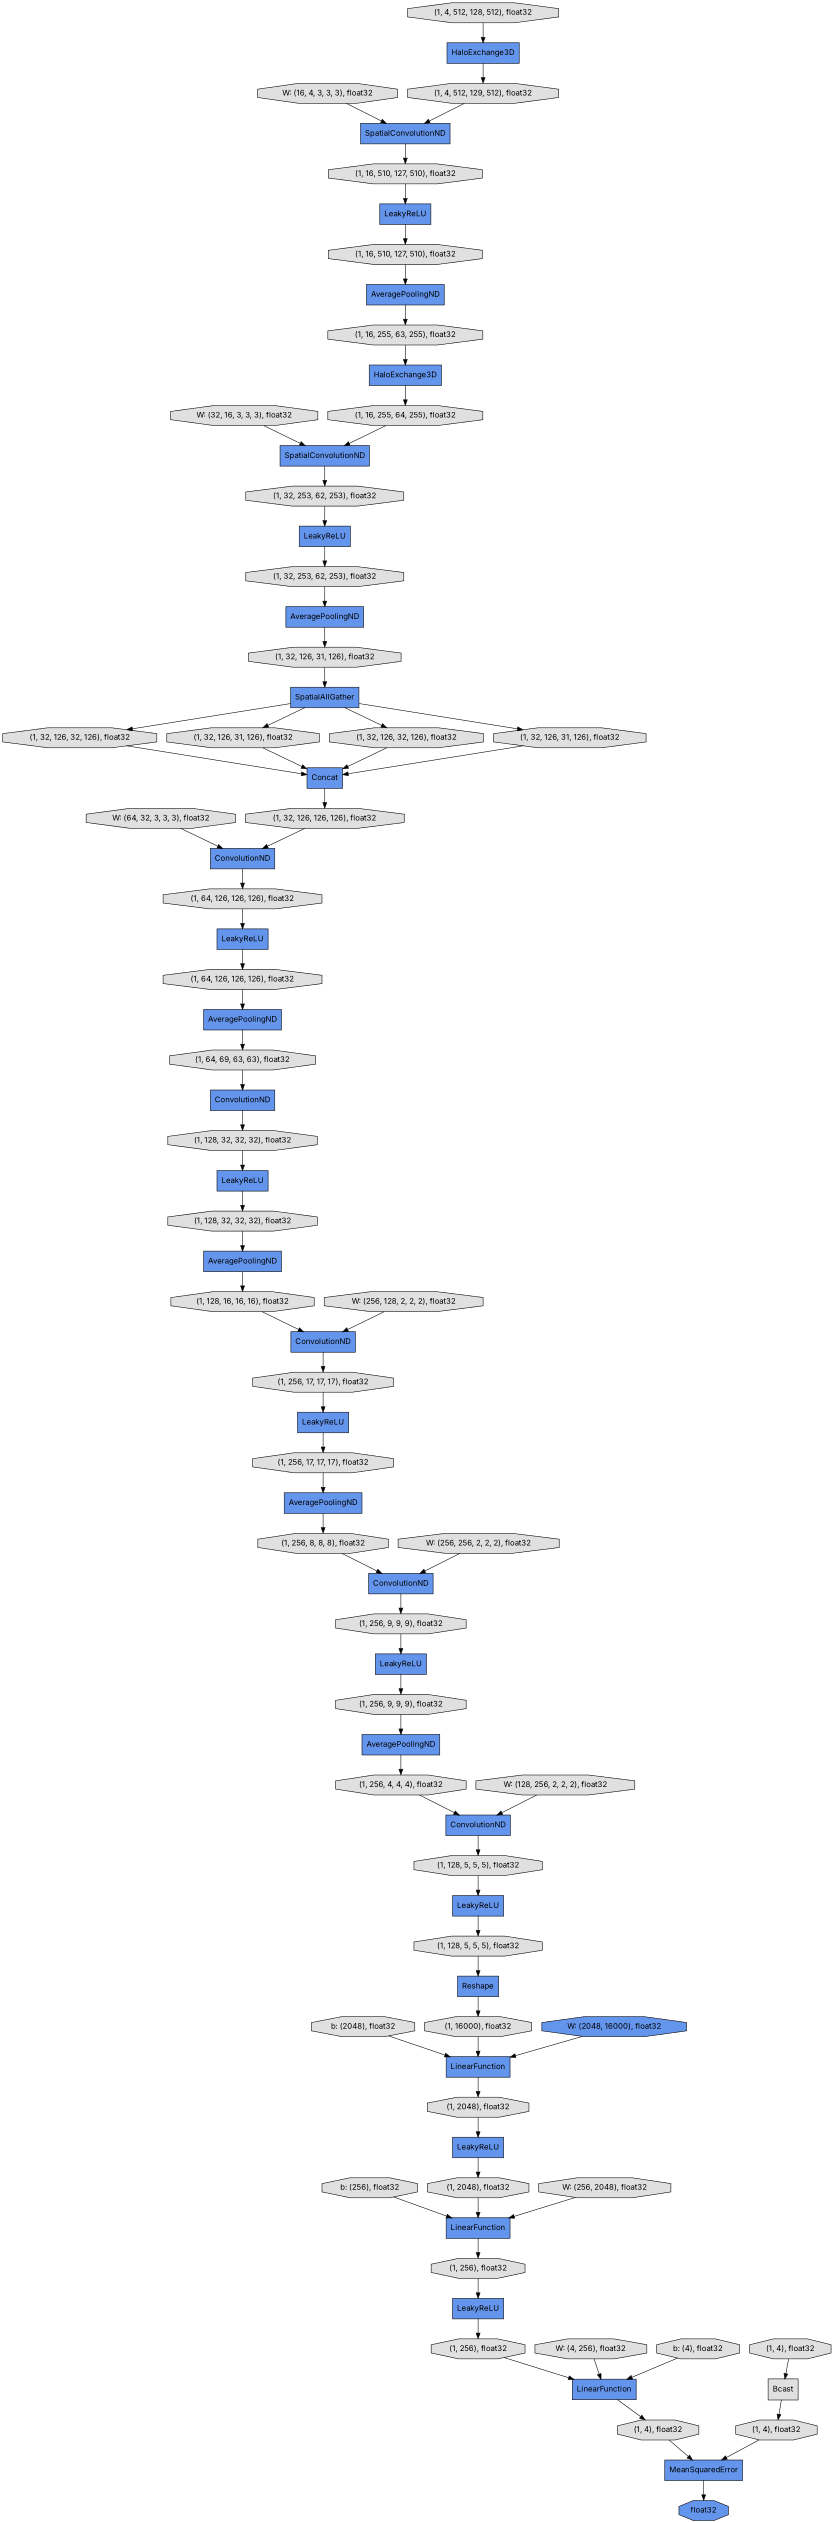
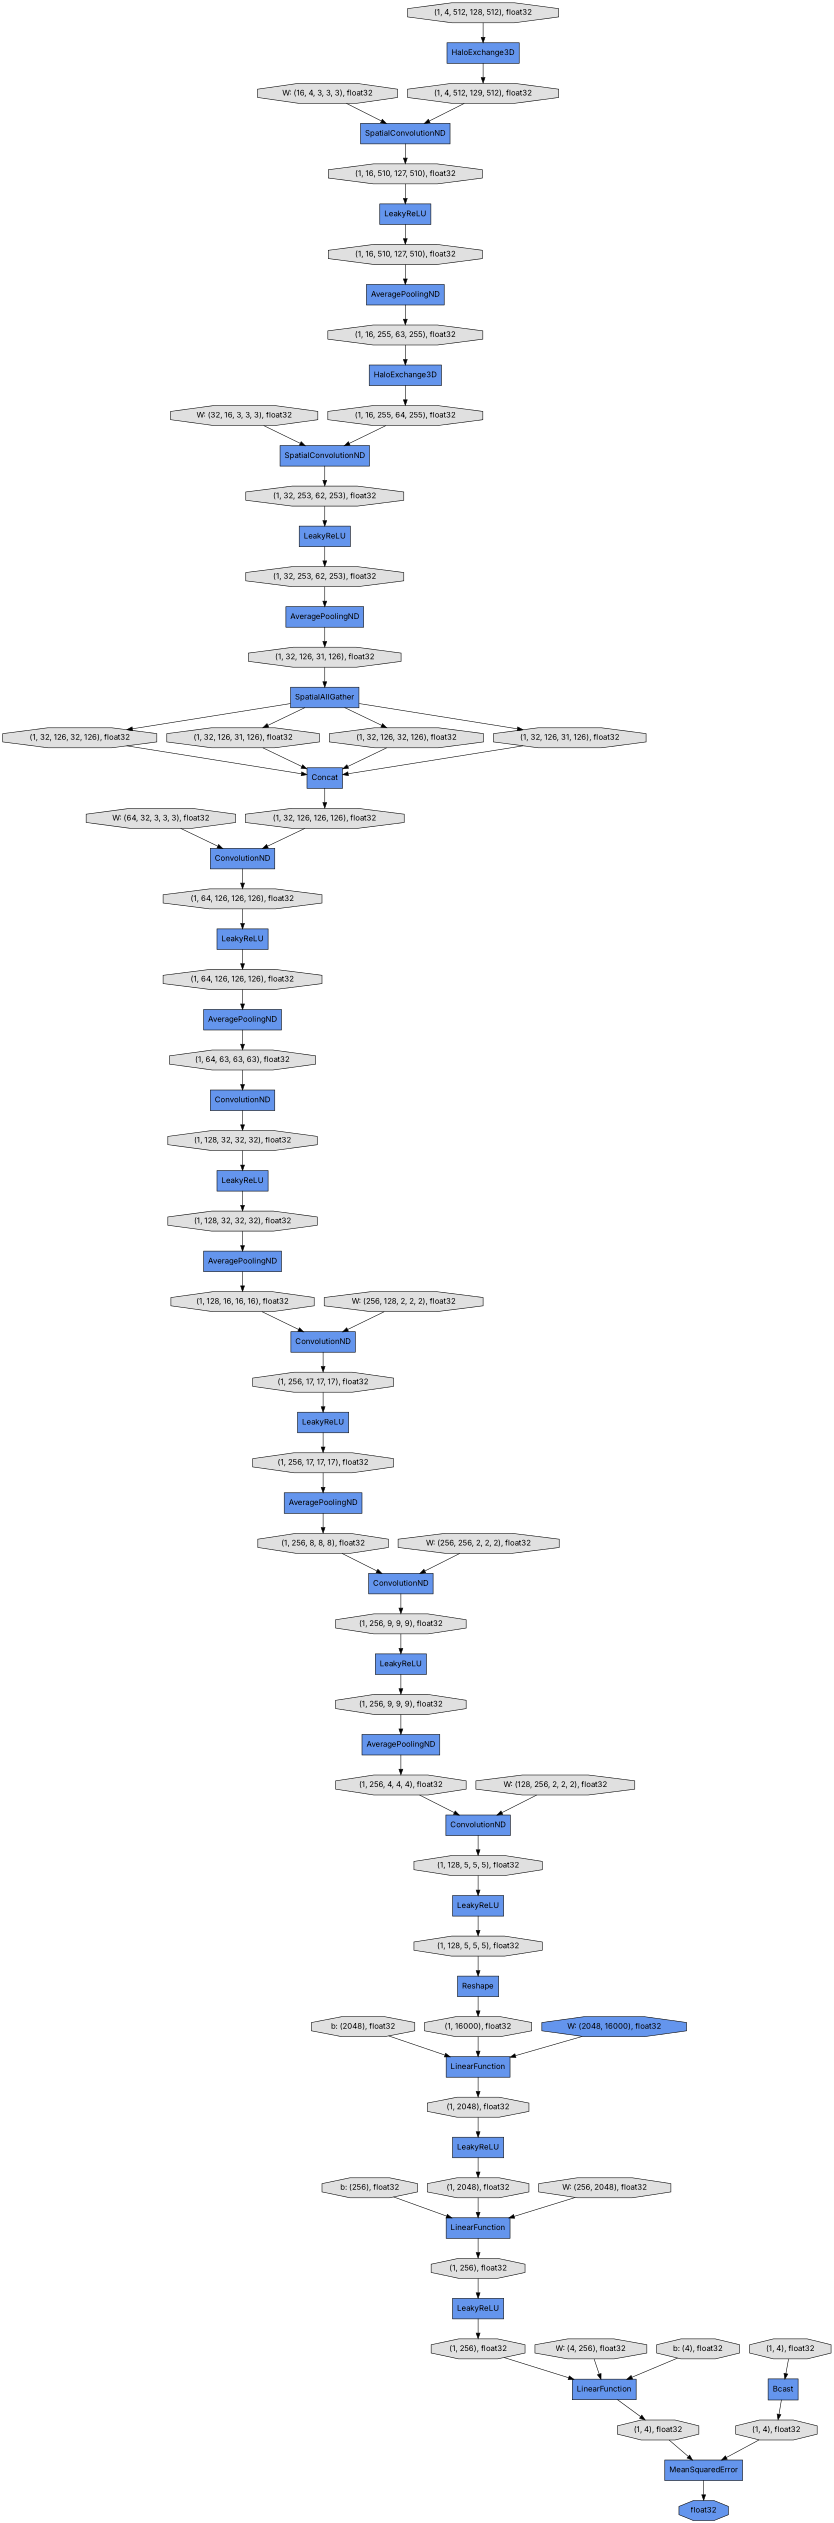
(243, 1060) -> (243, 1060)
(783, 2389) -> (783, 2389)
